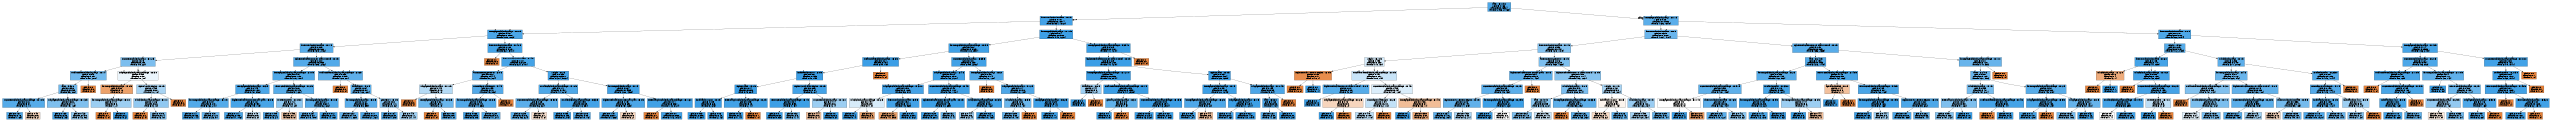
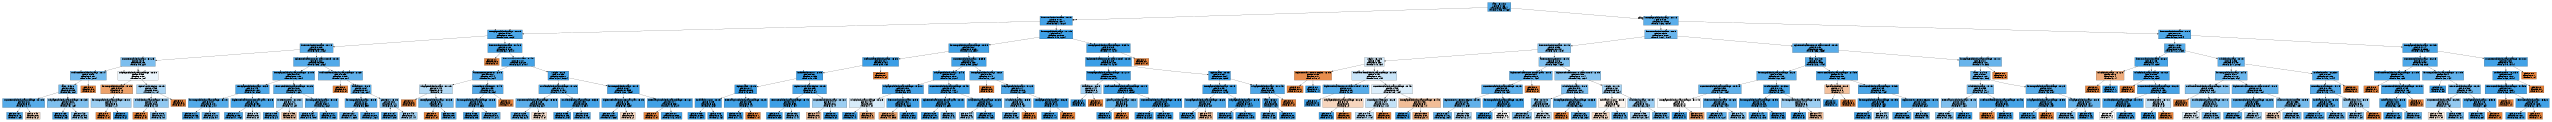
(388, 109) -> (390, 111)
(1601, 116) -> (1601, 116)
